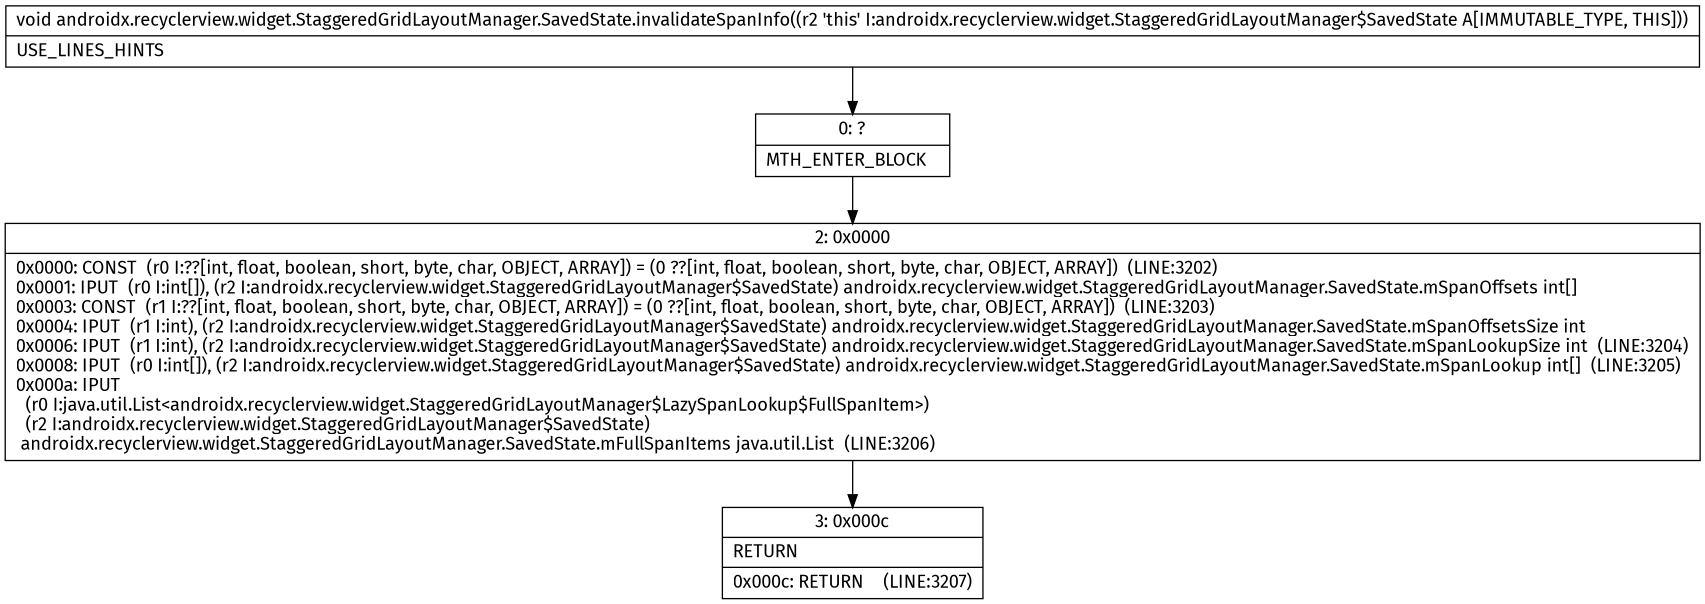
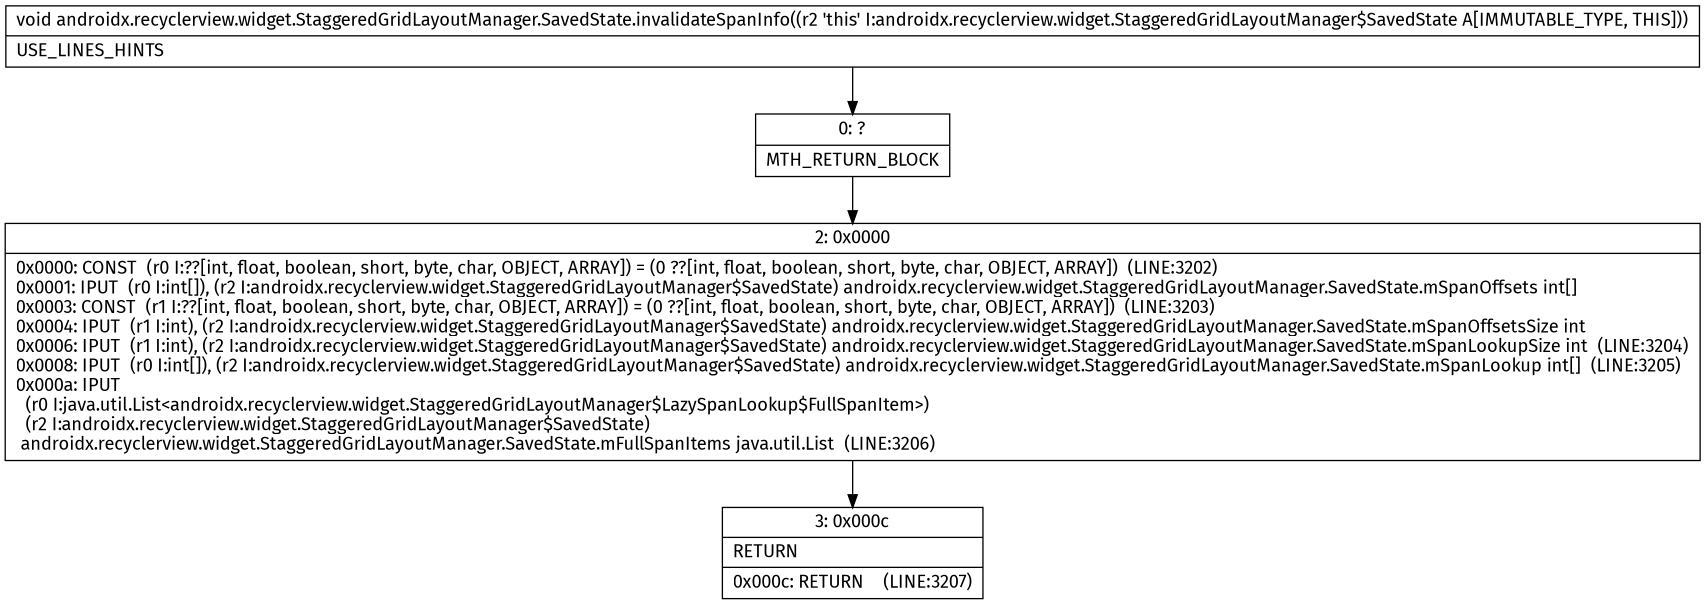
(847, 160) -> (853, 160)
